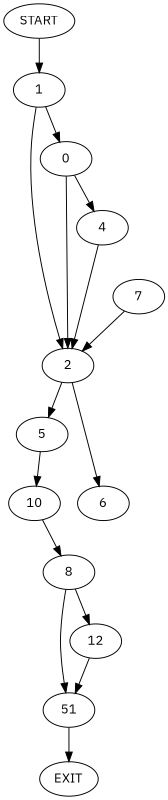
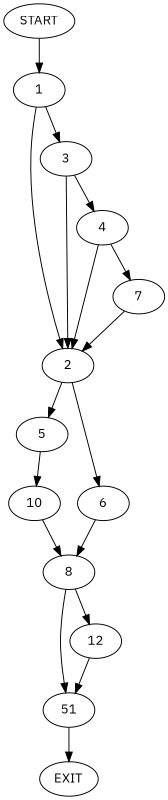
(66, 159) -> (66, 159)
none -> (118, 258)
none -> (88, 534)
